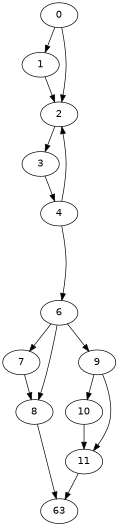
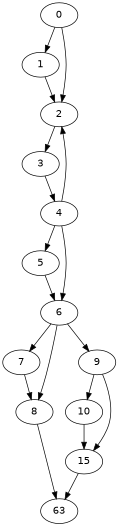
none -> (41, 263)
(84, 462) -> (84, 462)
